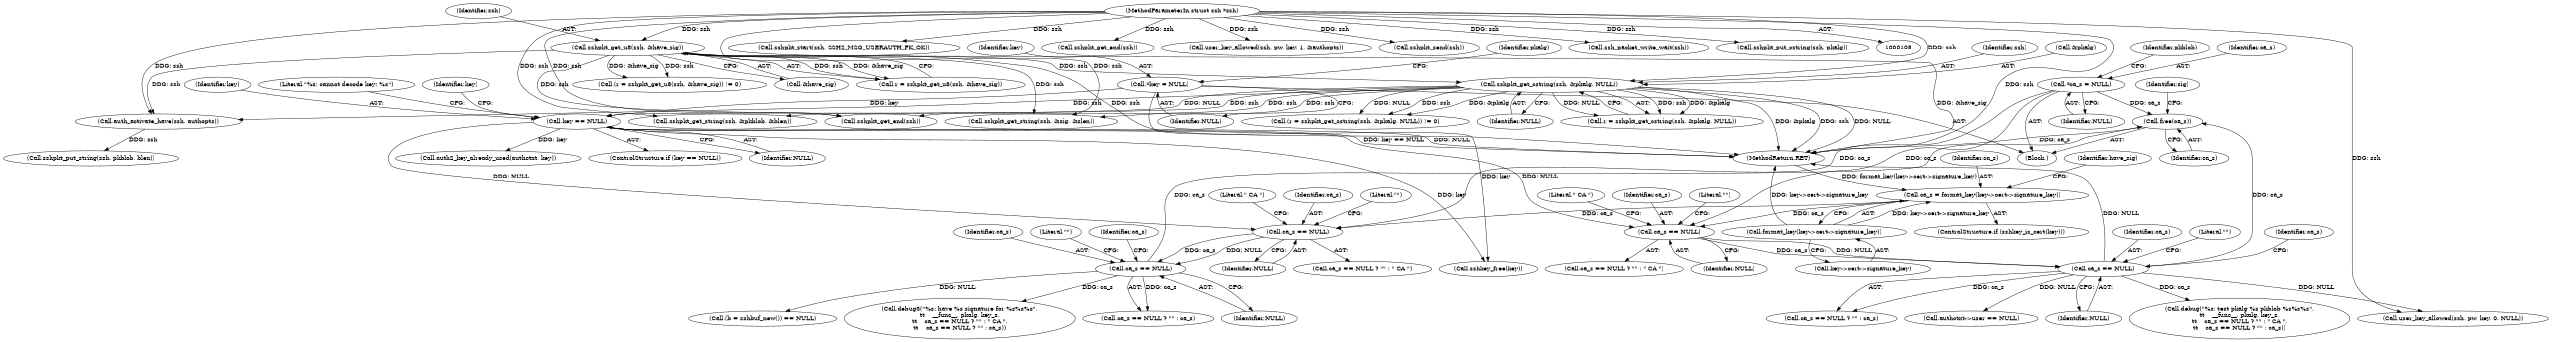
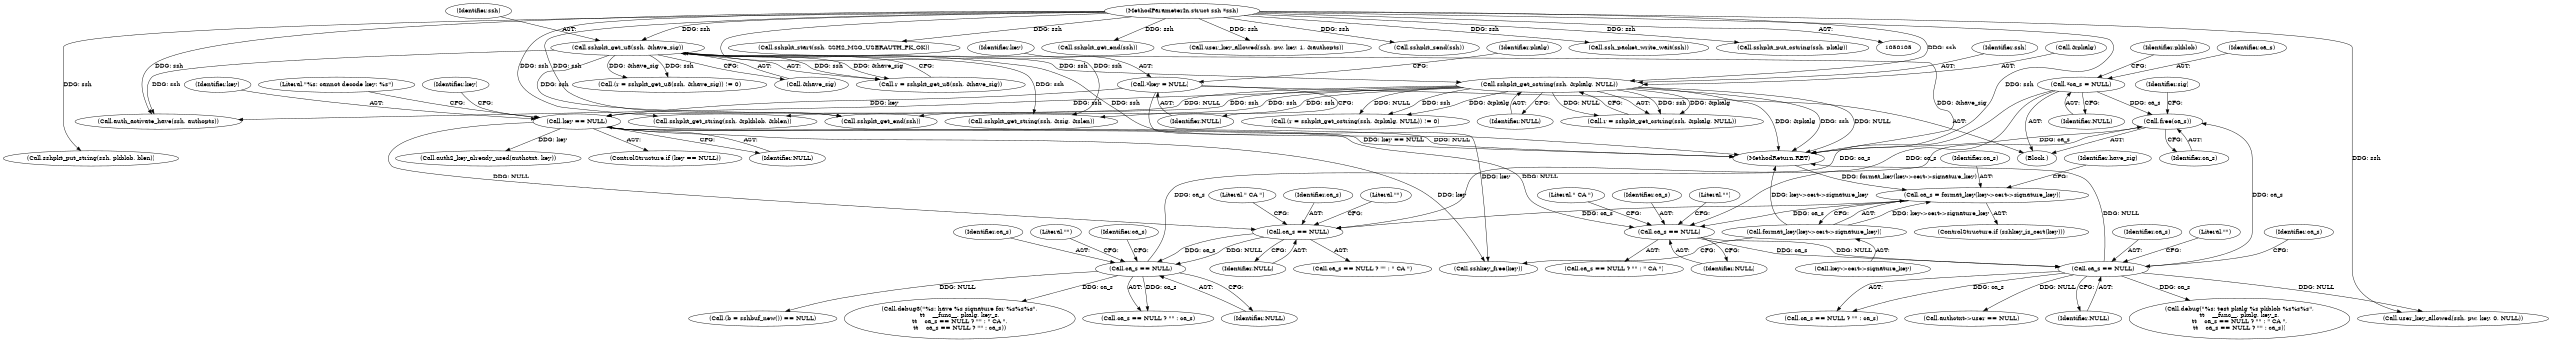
(1898, 48) -> (1898, 48)
(127, 139) -> (474, 21)
(1810, 253) -> (1641, 260)
